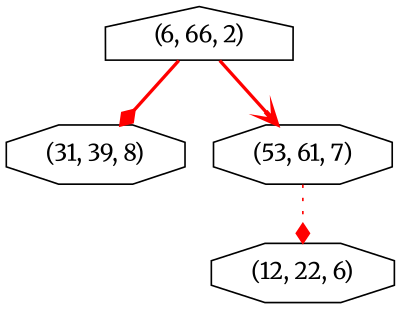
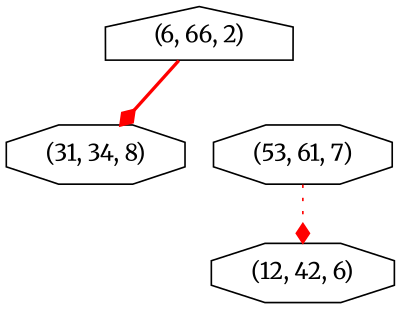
(243, 86) -> none
(96, 155) -> (96, 155)
(303, 273) -> (303, 273)
